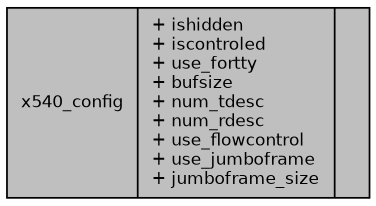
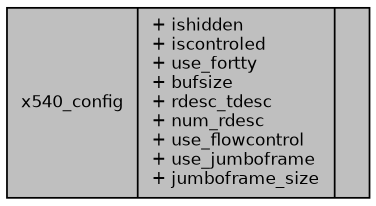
(208, 102) -> (213, 102)
